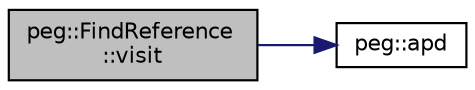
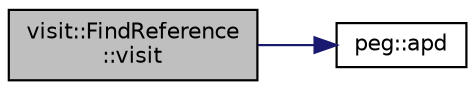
(133, 45) -> (133, 45)
